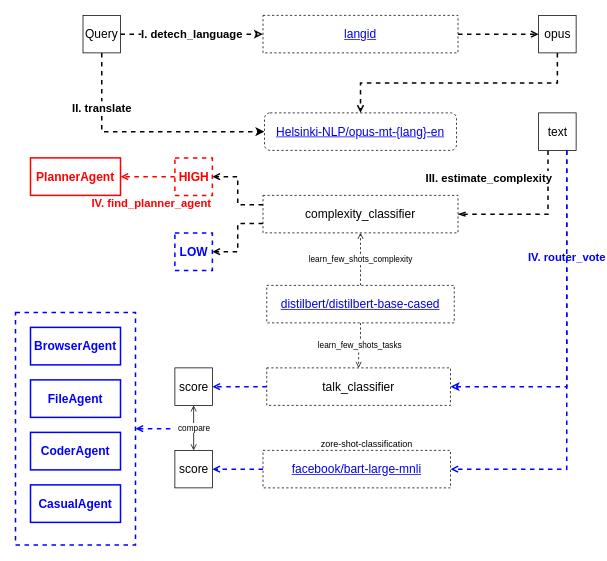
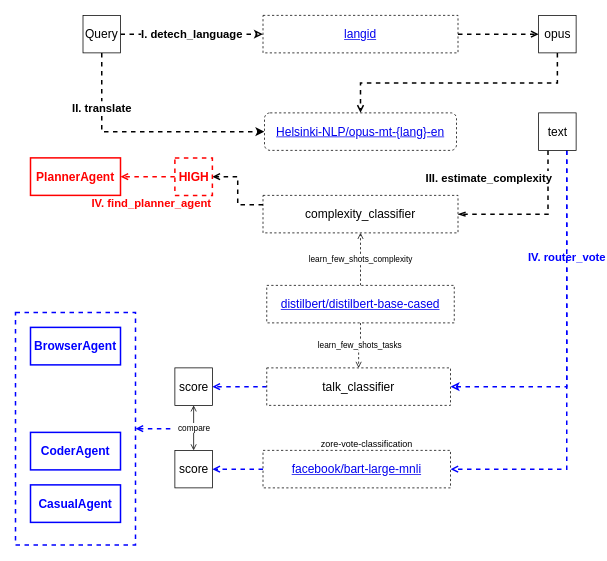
(238, 236) -> none
(194, 252) -> none
(75, 399) -> none
(367, 444) -> (367, 444)
